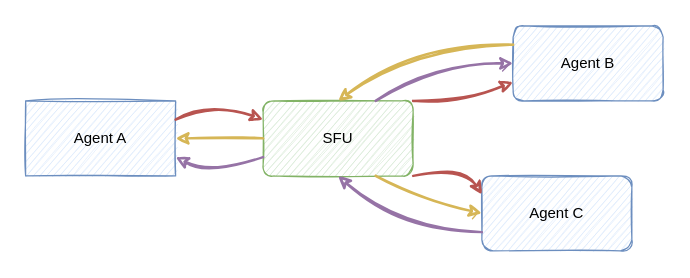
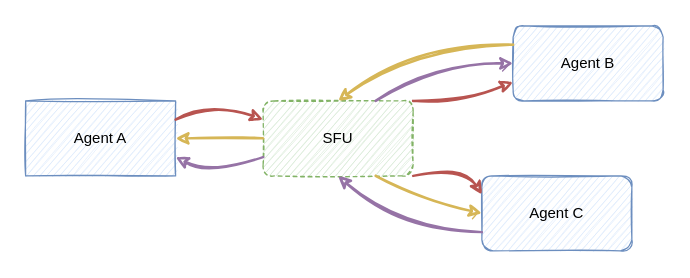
(338, 138) -> (338, 138)
